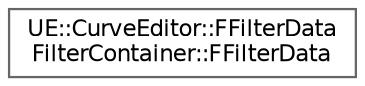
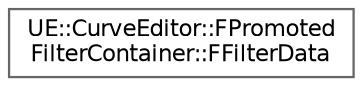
(182, 43) -> (181, 43)
